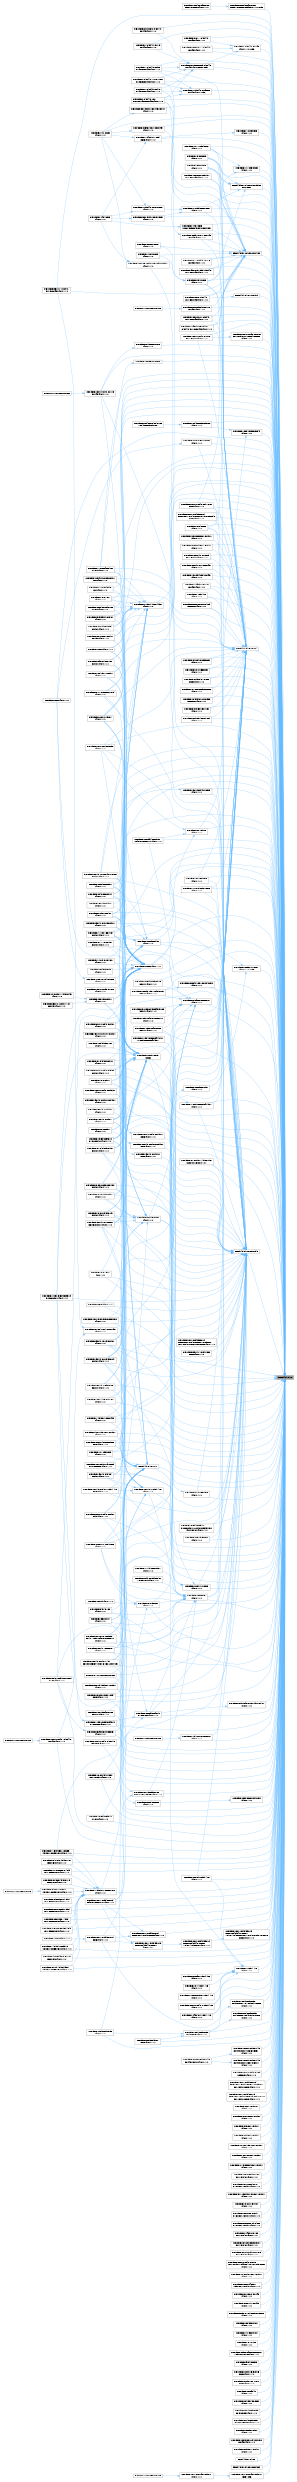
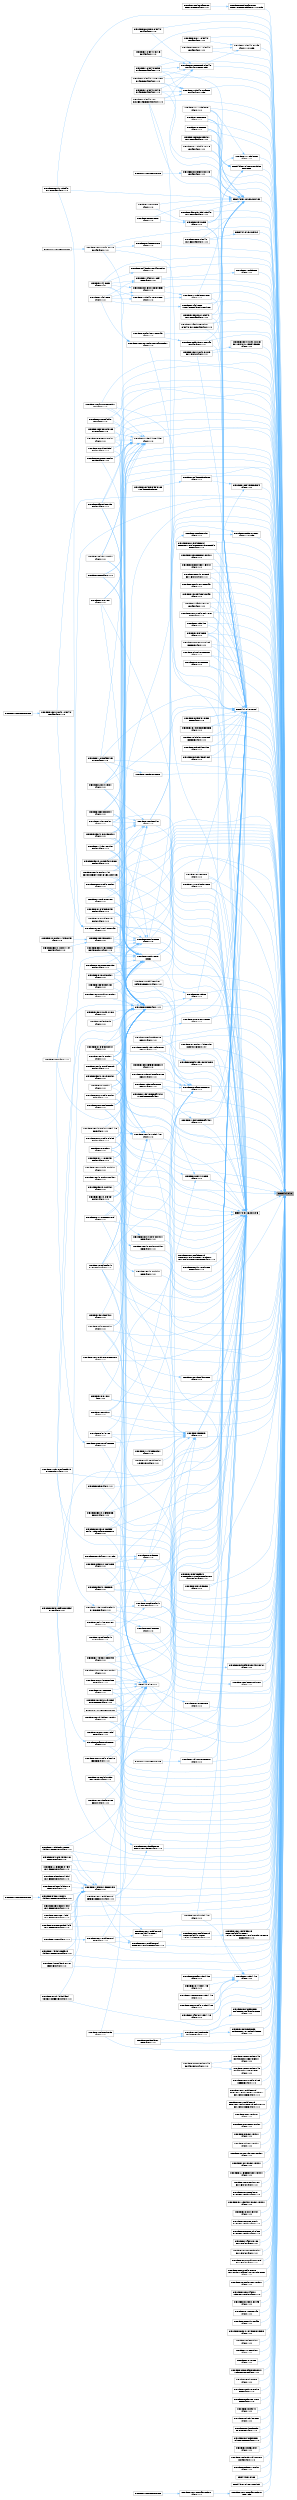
(121, 132) -> (121, 286)
(100, 1602) -> (100, 1557)
none -> (247, 2313)
